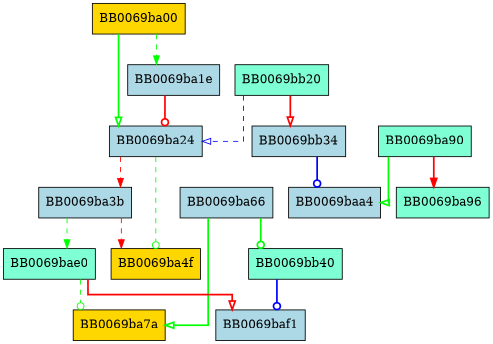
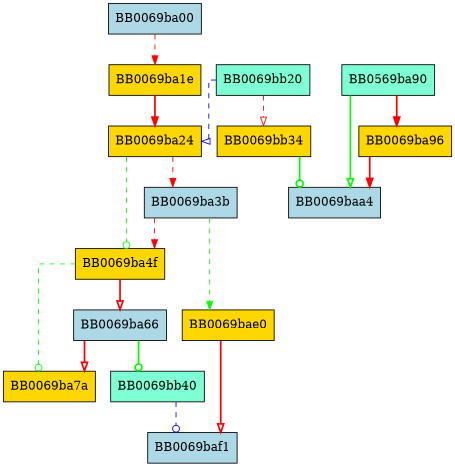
(139, 19) -> (155, 19)
(156, 45) -> (155, 45)
(119, 76) -> none
(174, 80) -> (155, 80)
(290, 106) -> (264, 106)
(165, 107) -> (155, 106)
(156, 141) -> (155, 141)
(299, 141) -> (264, 141)
(425, 141) -> (388, 80)
(317, 168) -> (300, 168)
none -> (370, 168)
(443, 203) -> (405, 141)
(49, 264) -> (228, 325)
(208, 289) -> (85, 352)
none -> (120, 290)
(81, 291) -> (39, 296)
(277, 291) -> (176, 414)
